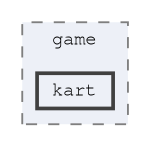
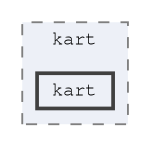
(75, 40) -> (75, 40)
